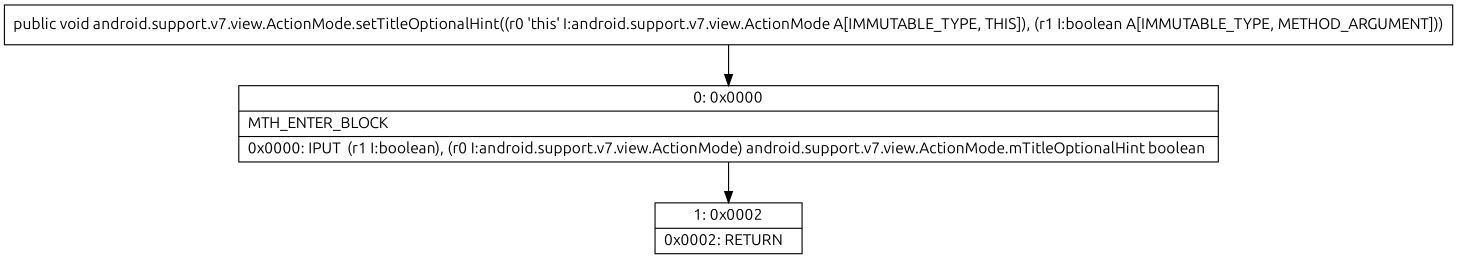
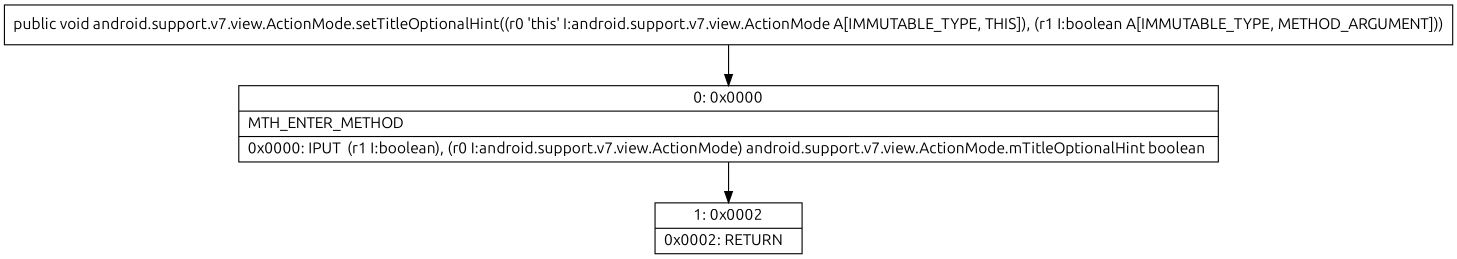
(318, 123) -> (326, 123)
